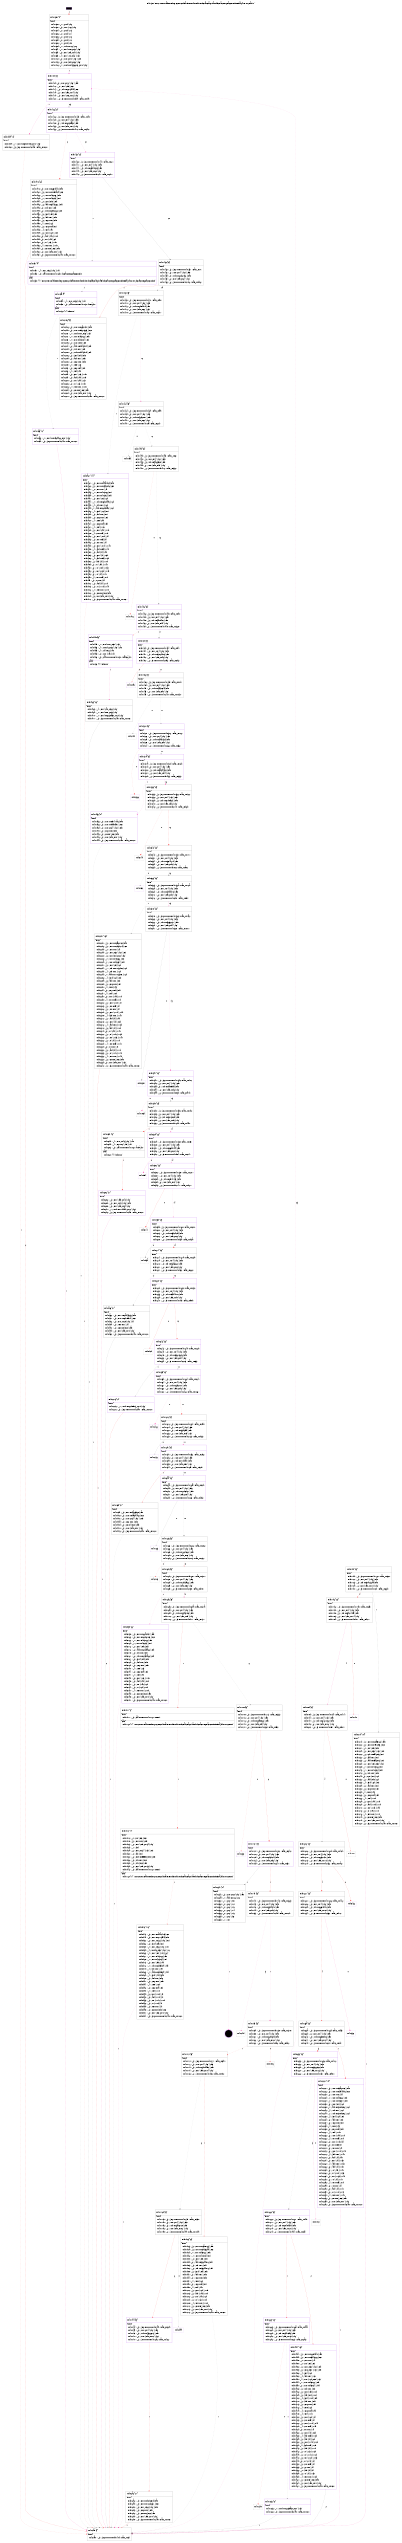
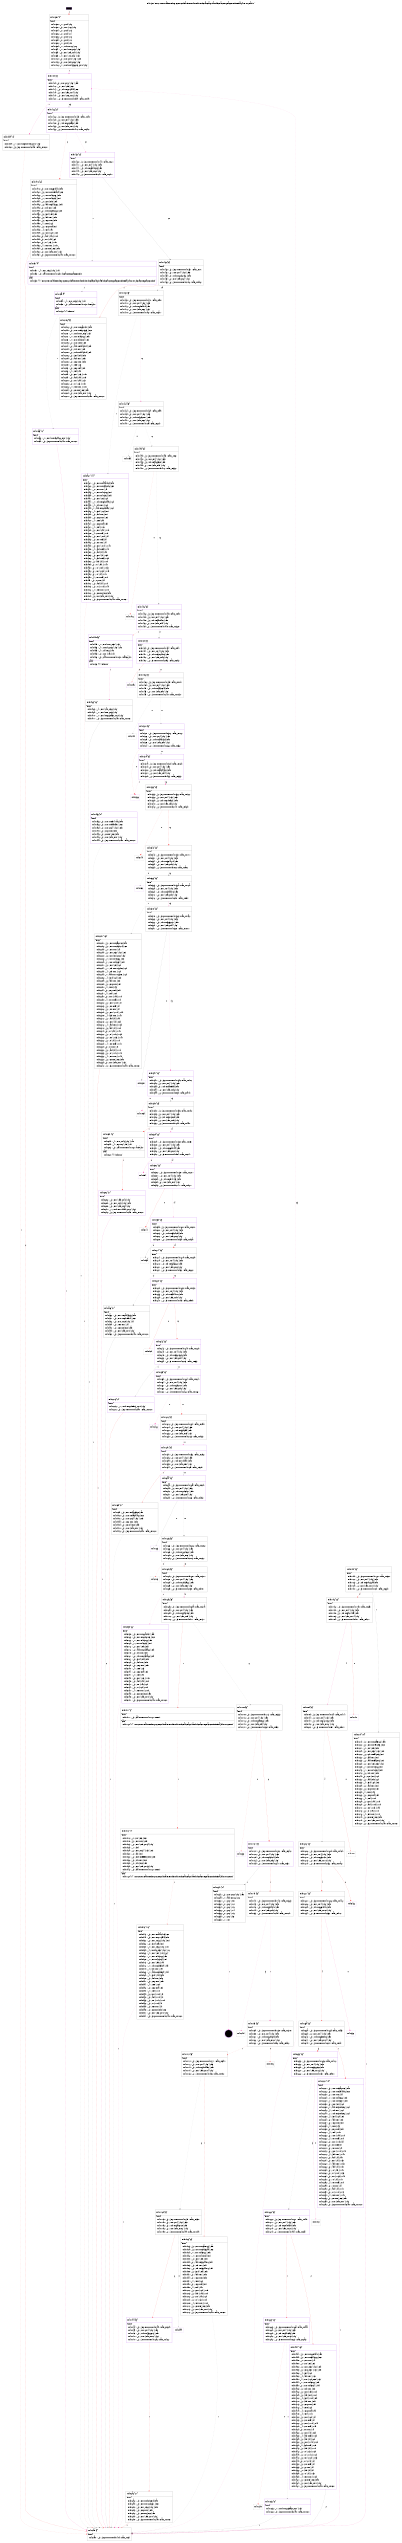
(143, 797) -> (137, 786)
(154, 1458) -> none
